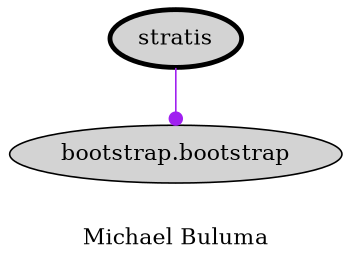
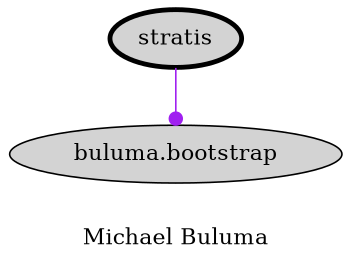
(176, 154) -> (176, 154)
